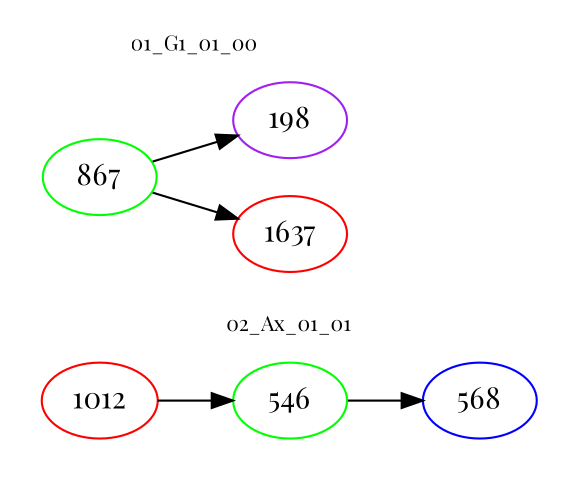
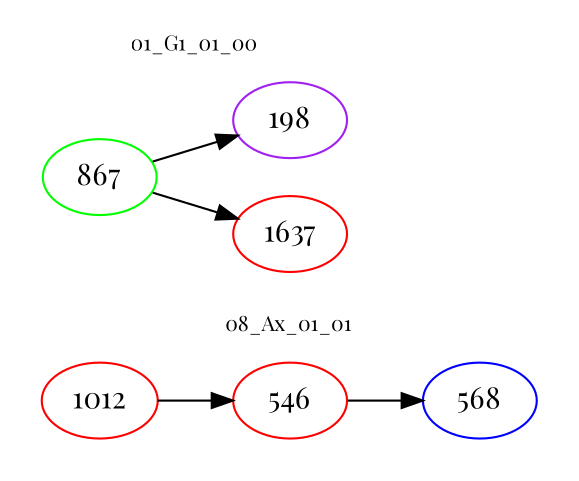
(289, 326) -> (289, 326)
(290, 401) -> (290, 401)
